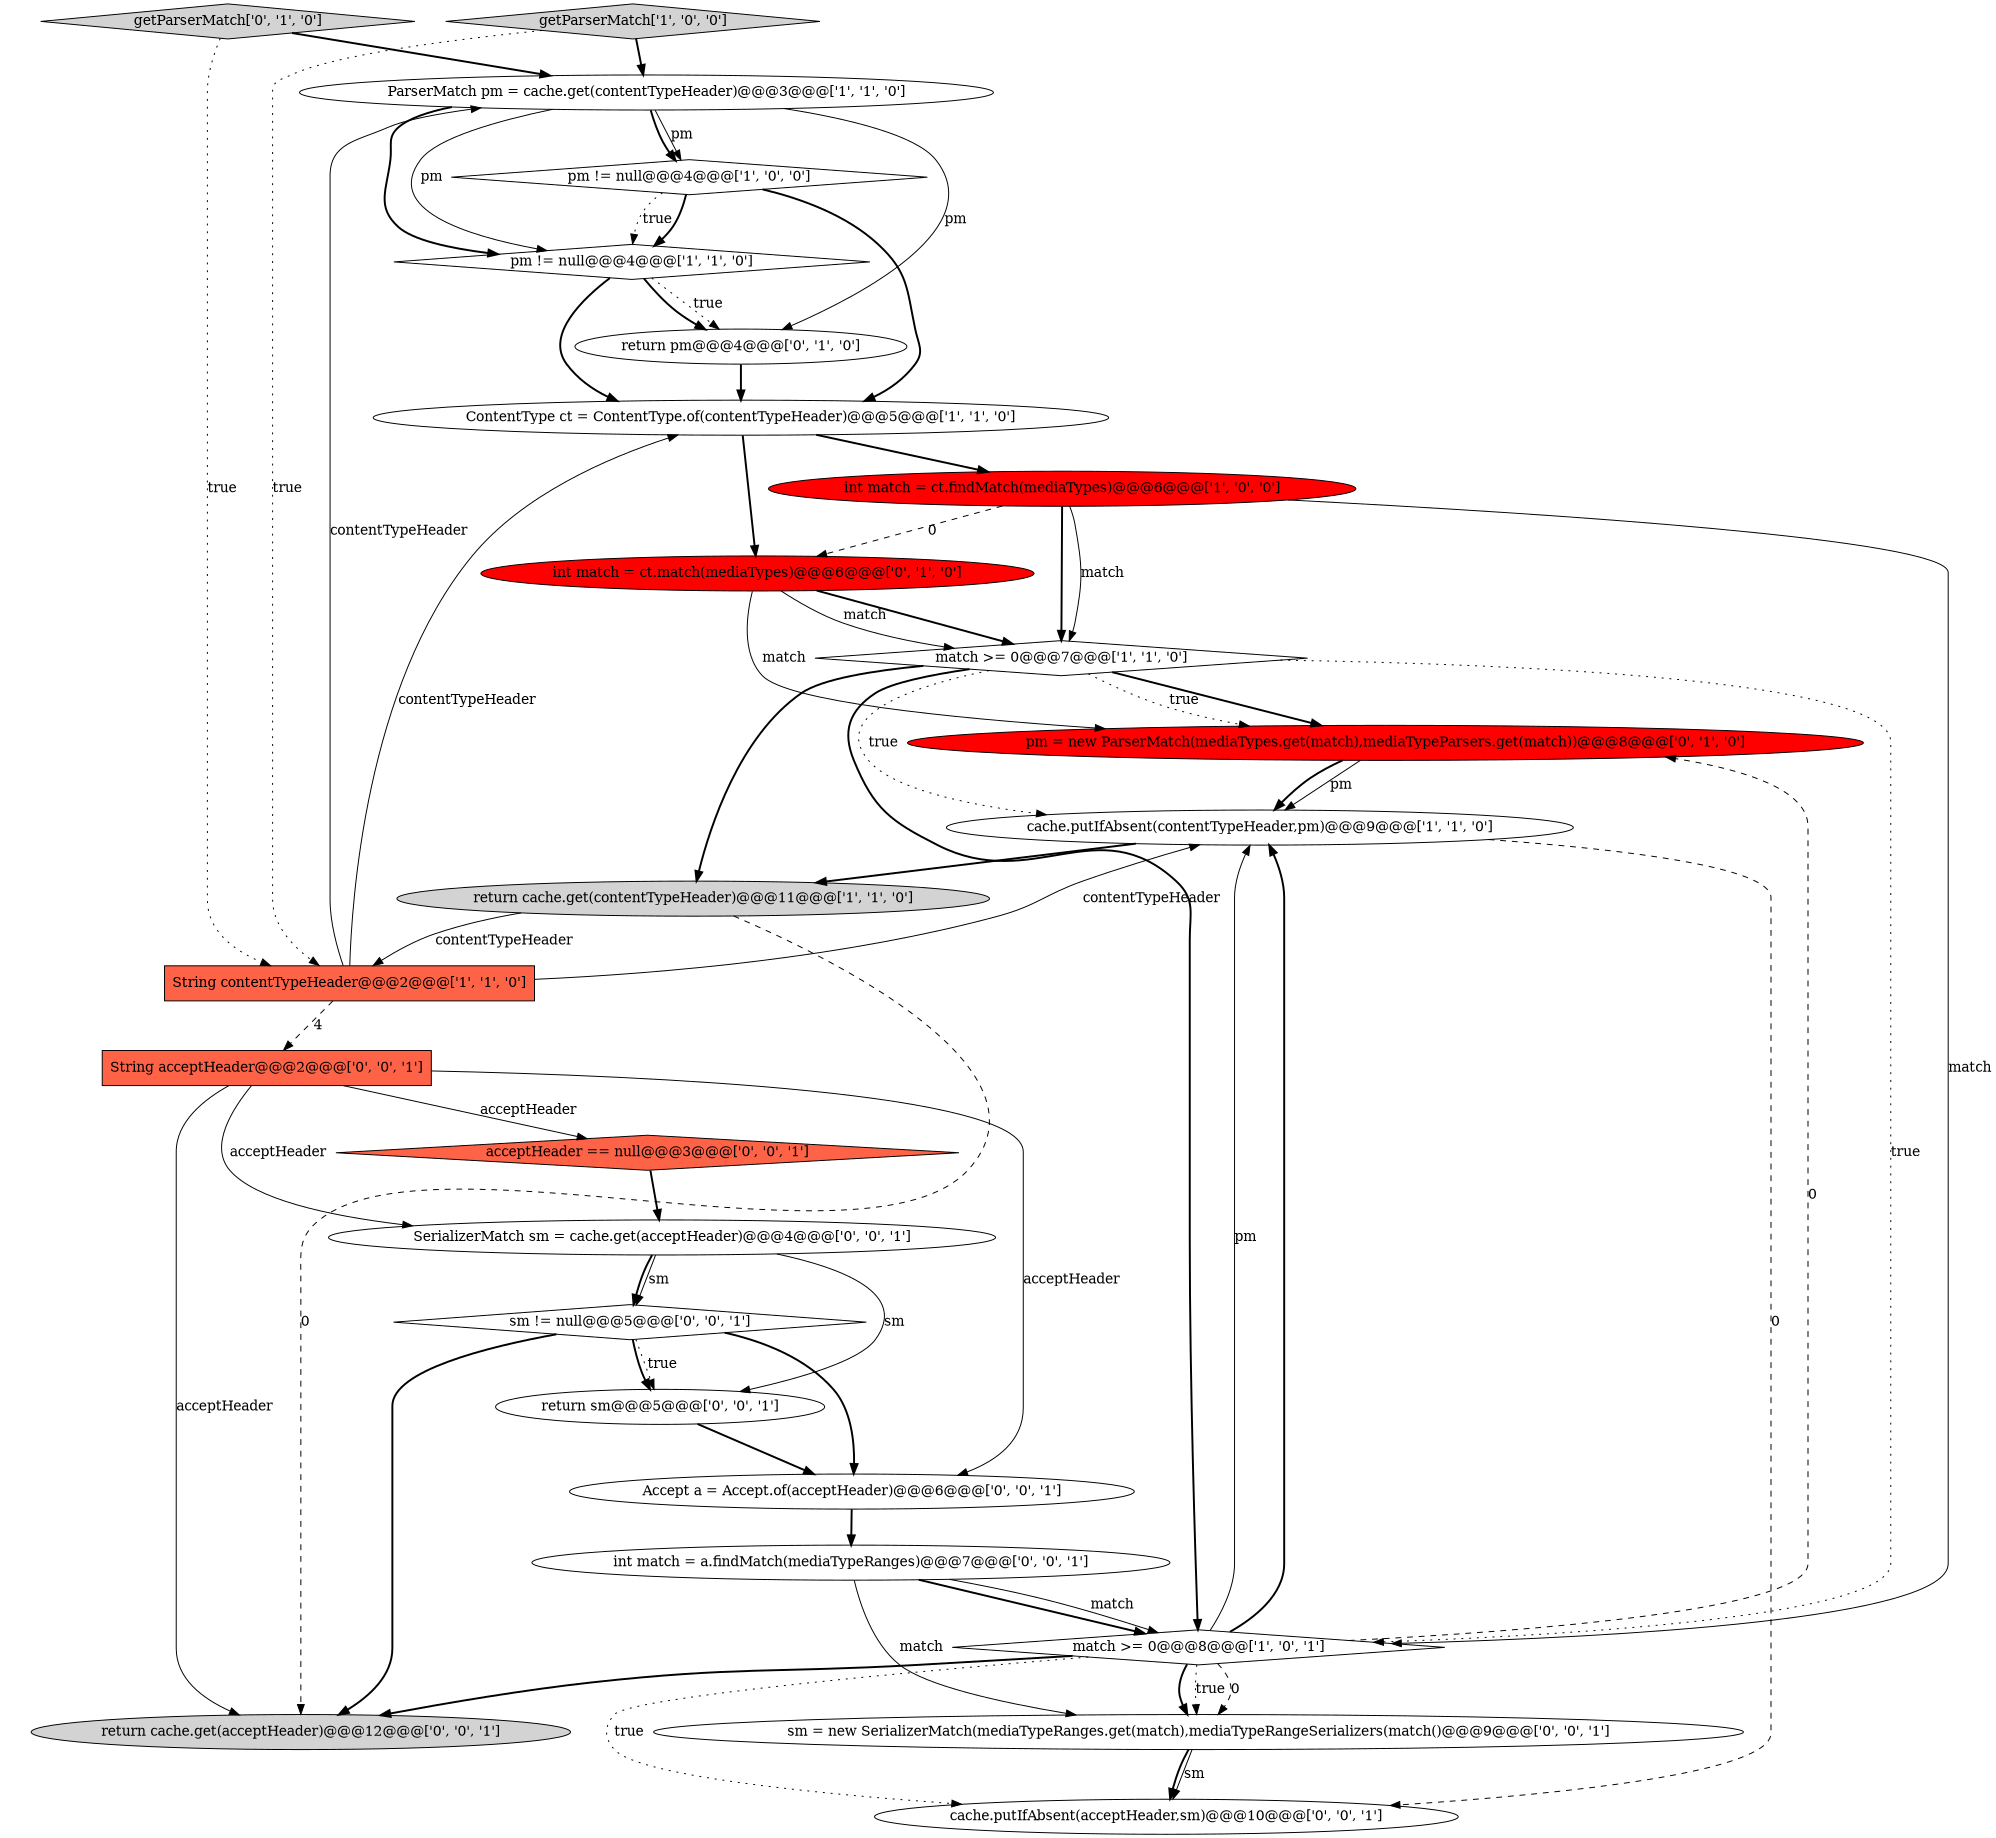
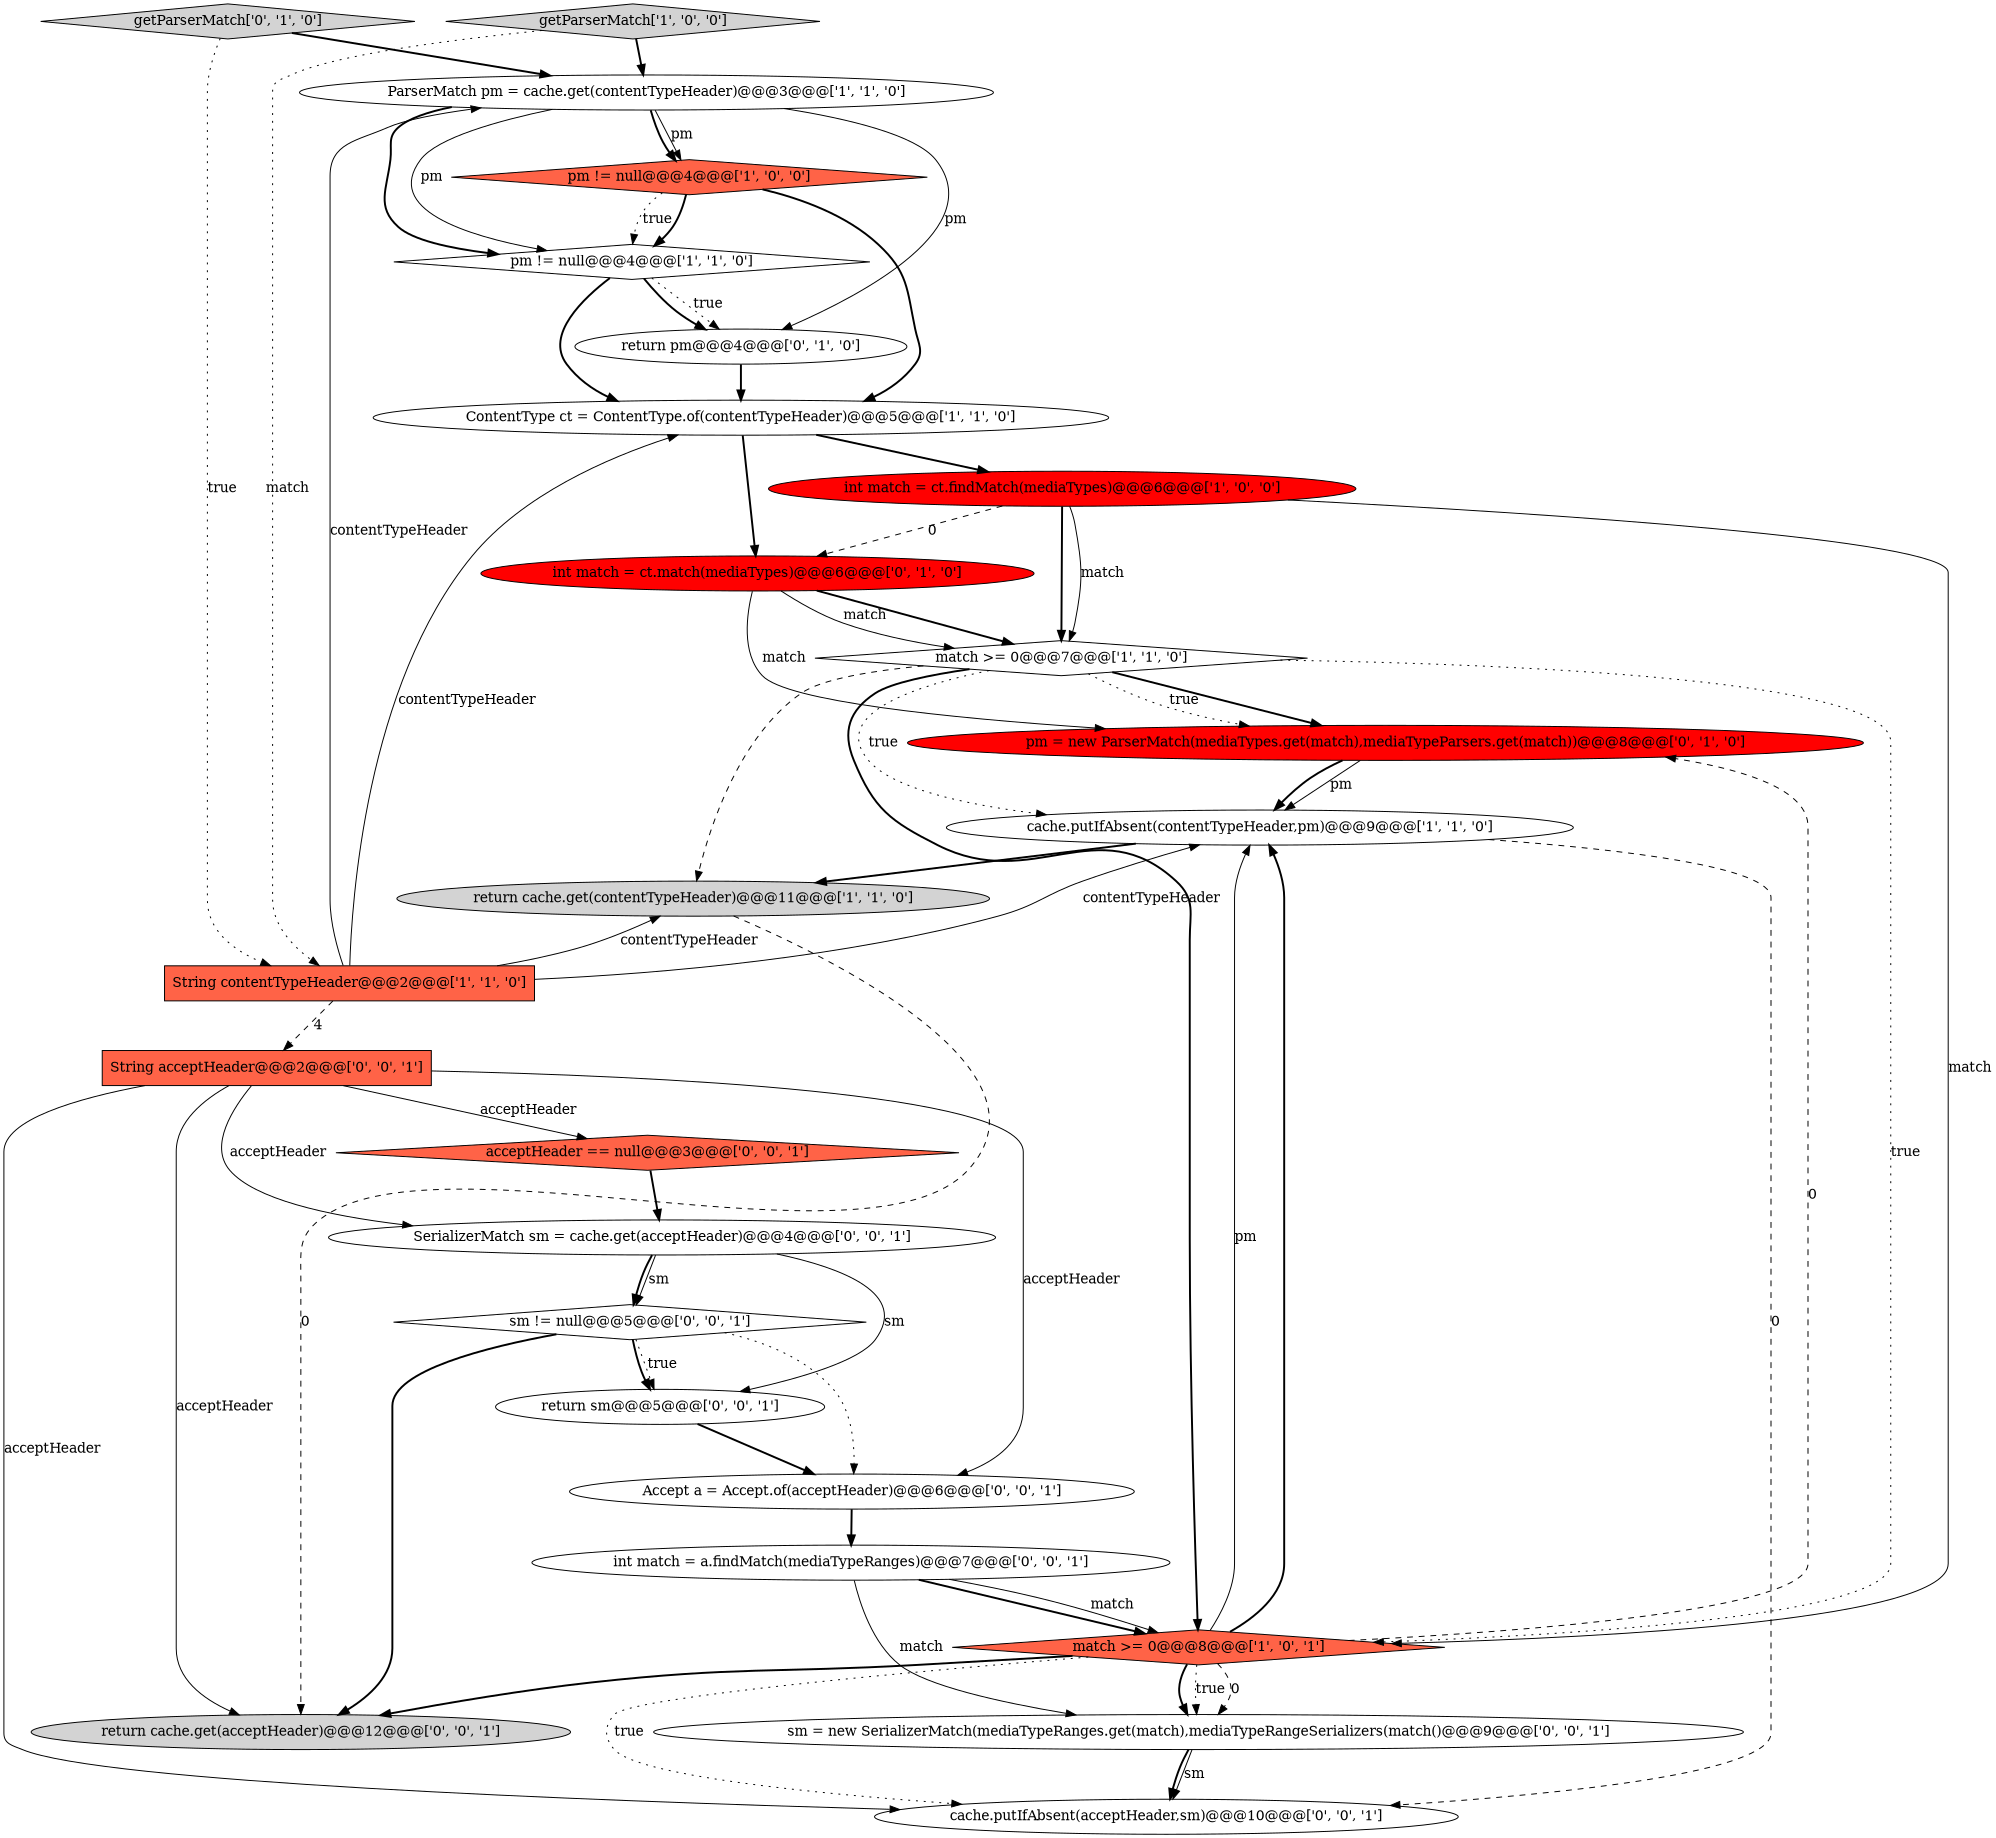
(689, 177) -> (689, 177)
(288, 489) -> (288, 489)
(771, 722) -> (771, 722)
(449, 929) -> (576, 949)
(821, 1377) -> (821, 1377)
(1199, 1647) -> (1199, 1647)
none -> (71, 1761)
